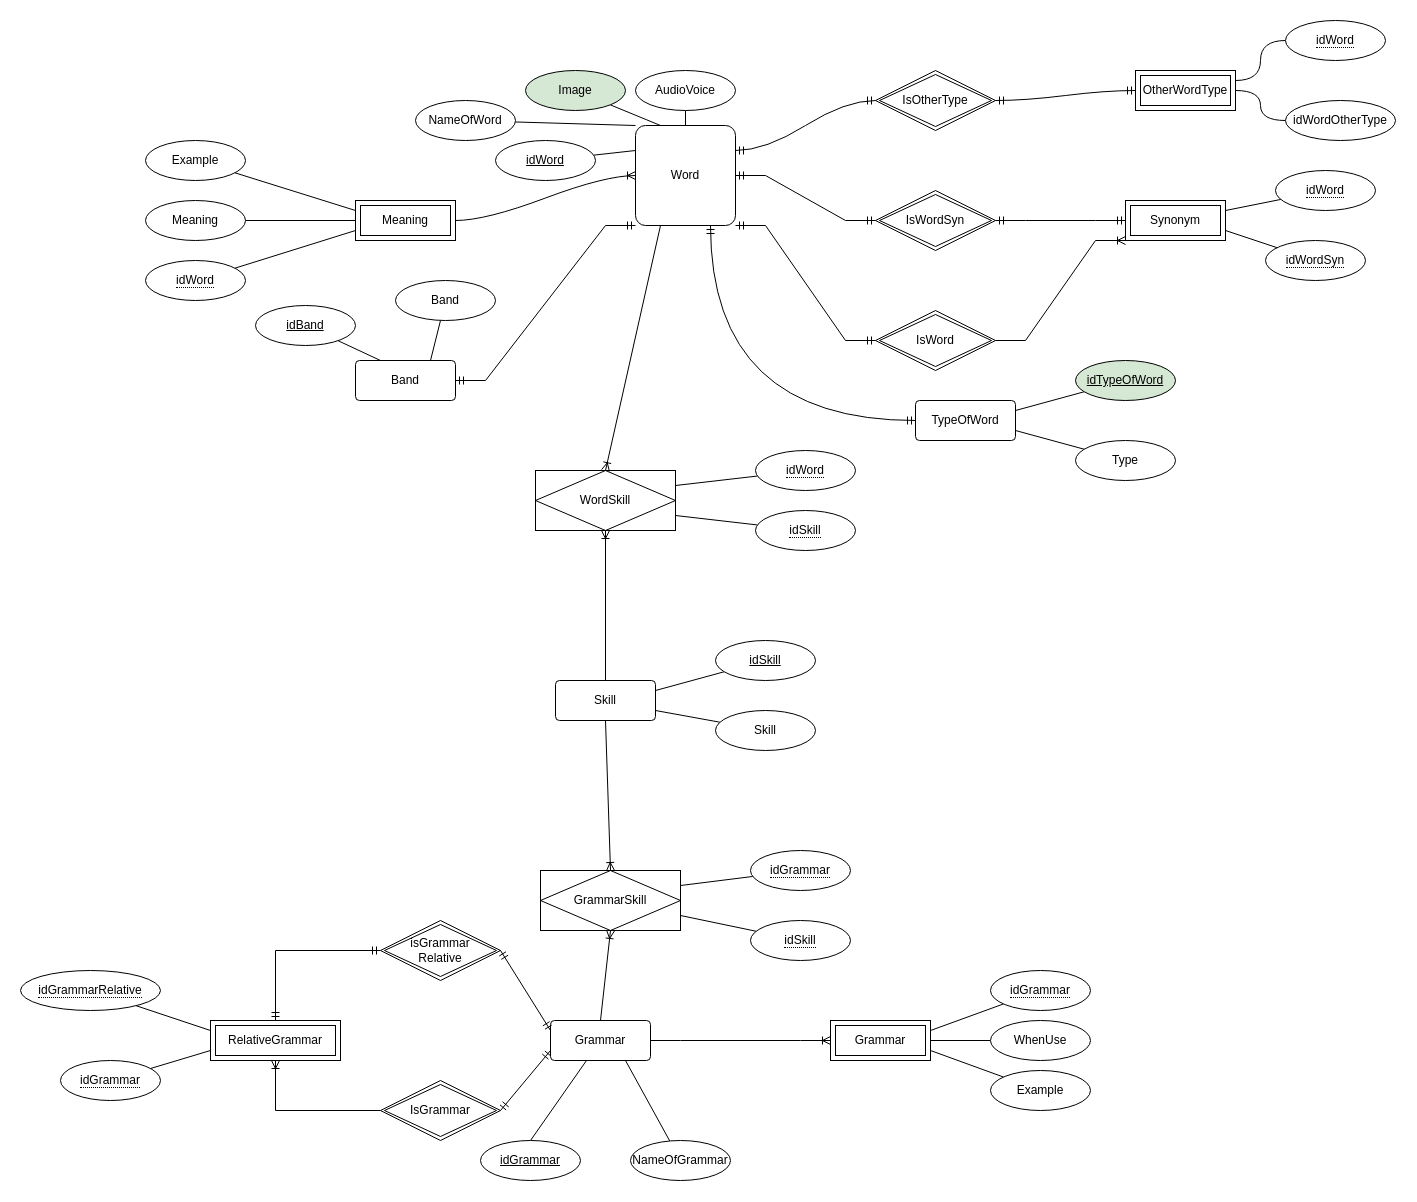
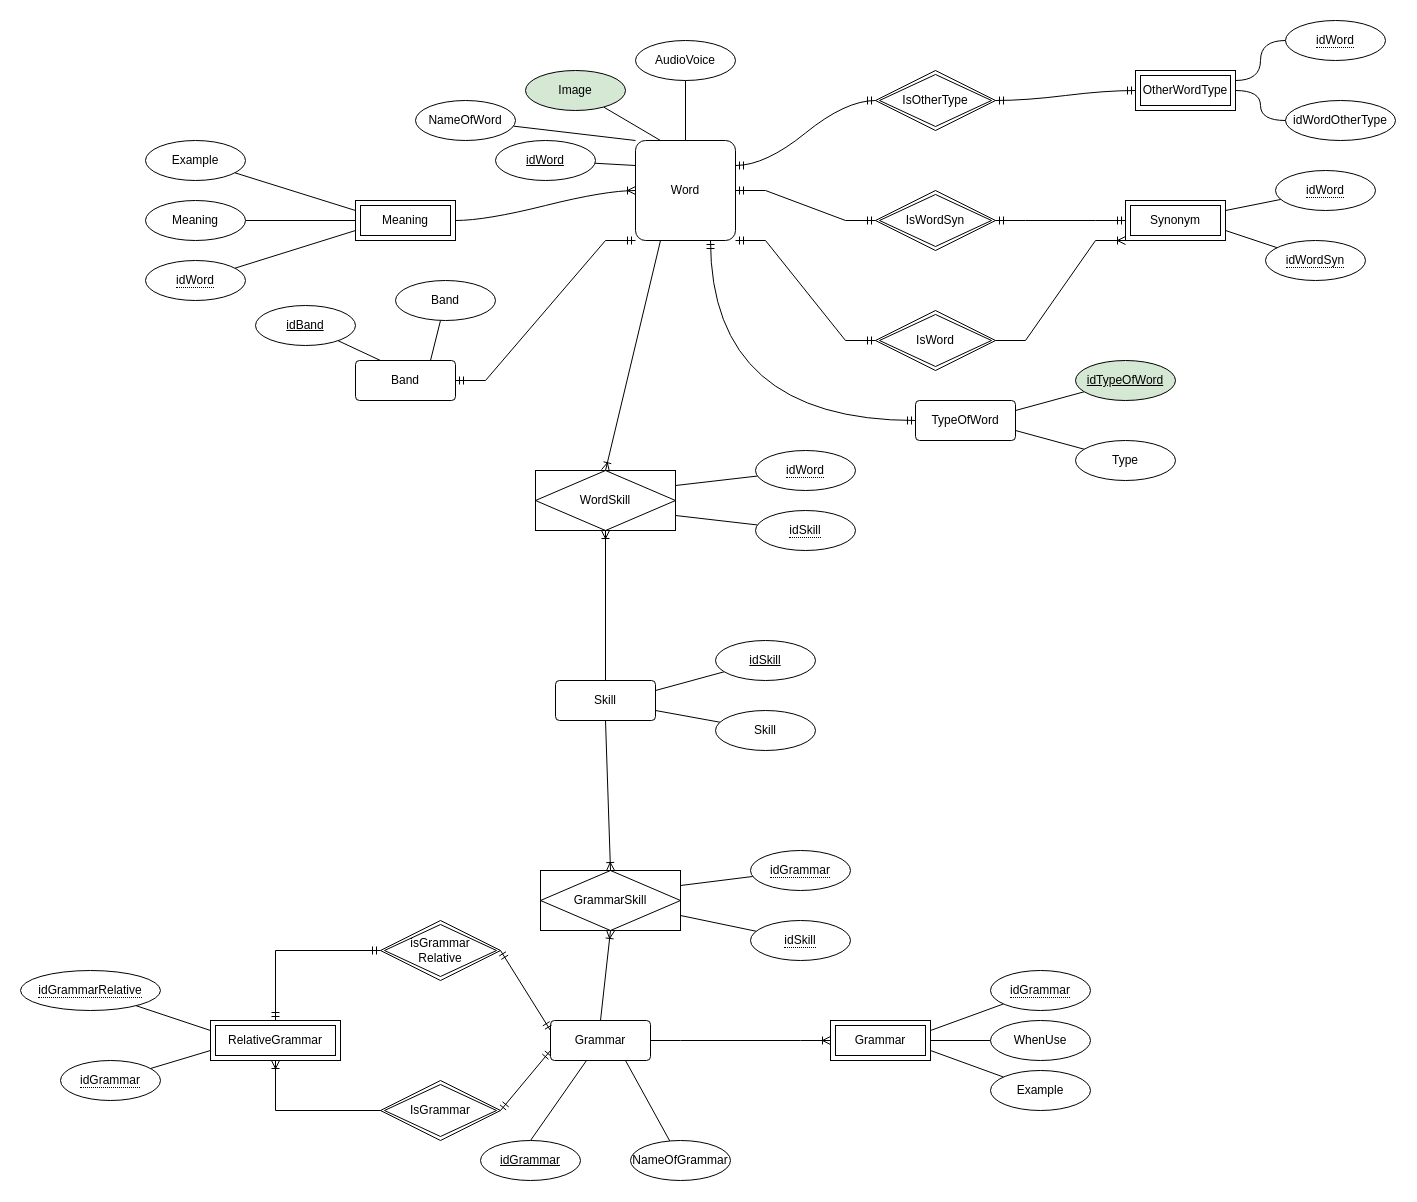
(686, 91) -> (686, 61)
(686, 176) -> (686, 191)
